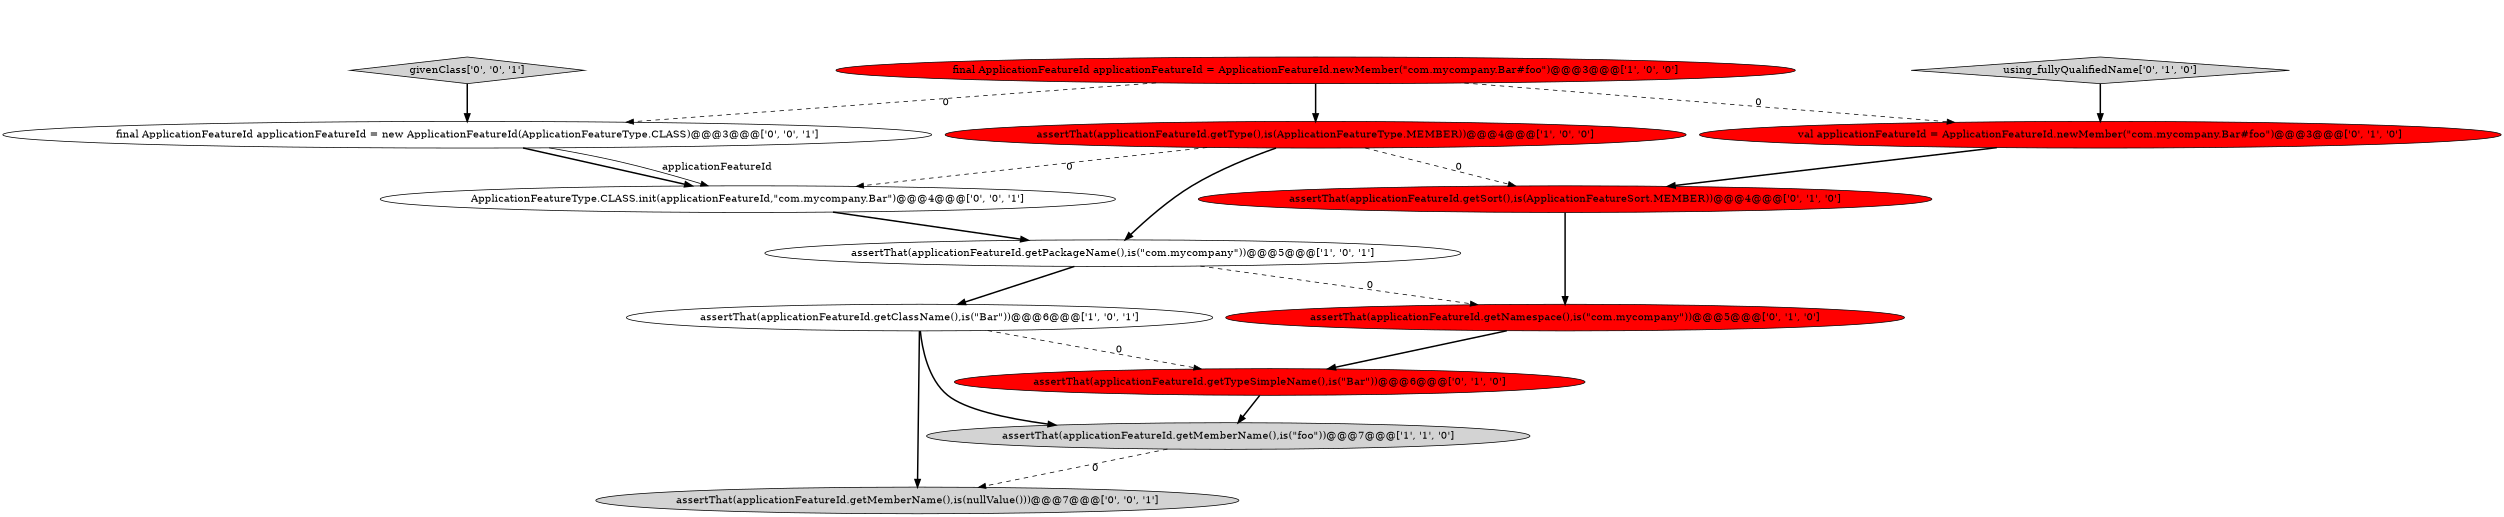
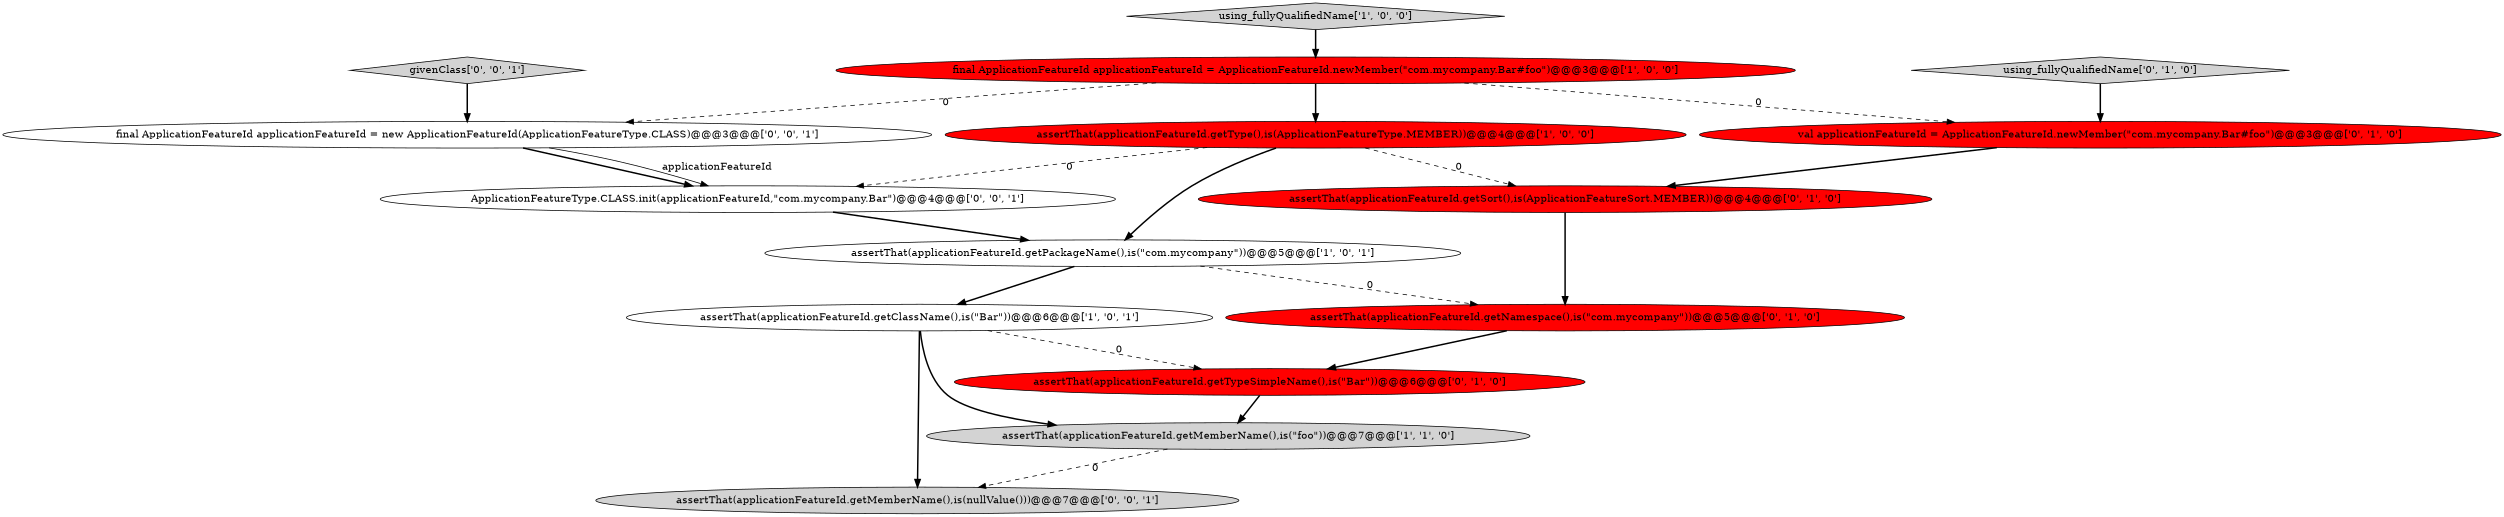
none -> (1316, 16)
